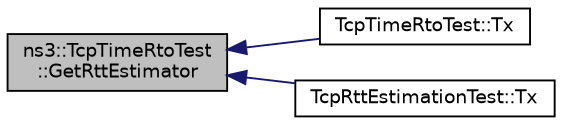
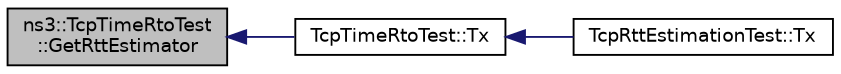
(271, 80) -> (549, 37)
